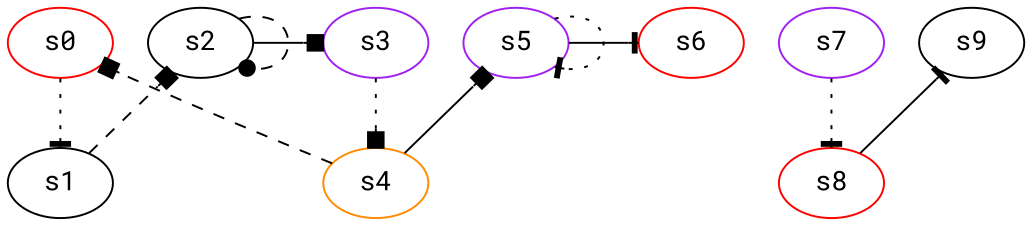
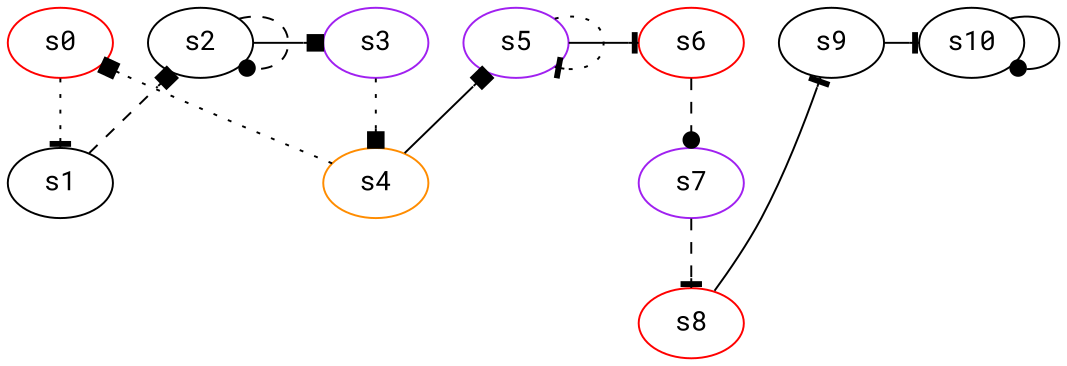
none -> (972, 43)
none -> (691, 105)
(831, 108) -> (691, 248)
(226, 119) -> (226, 119)
